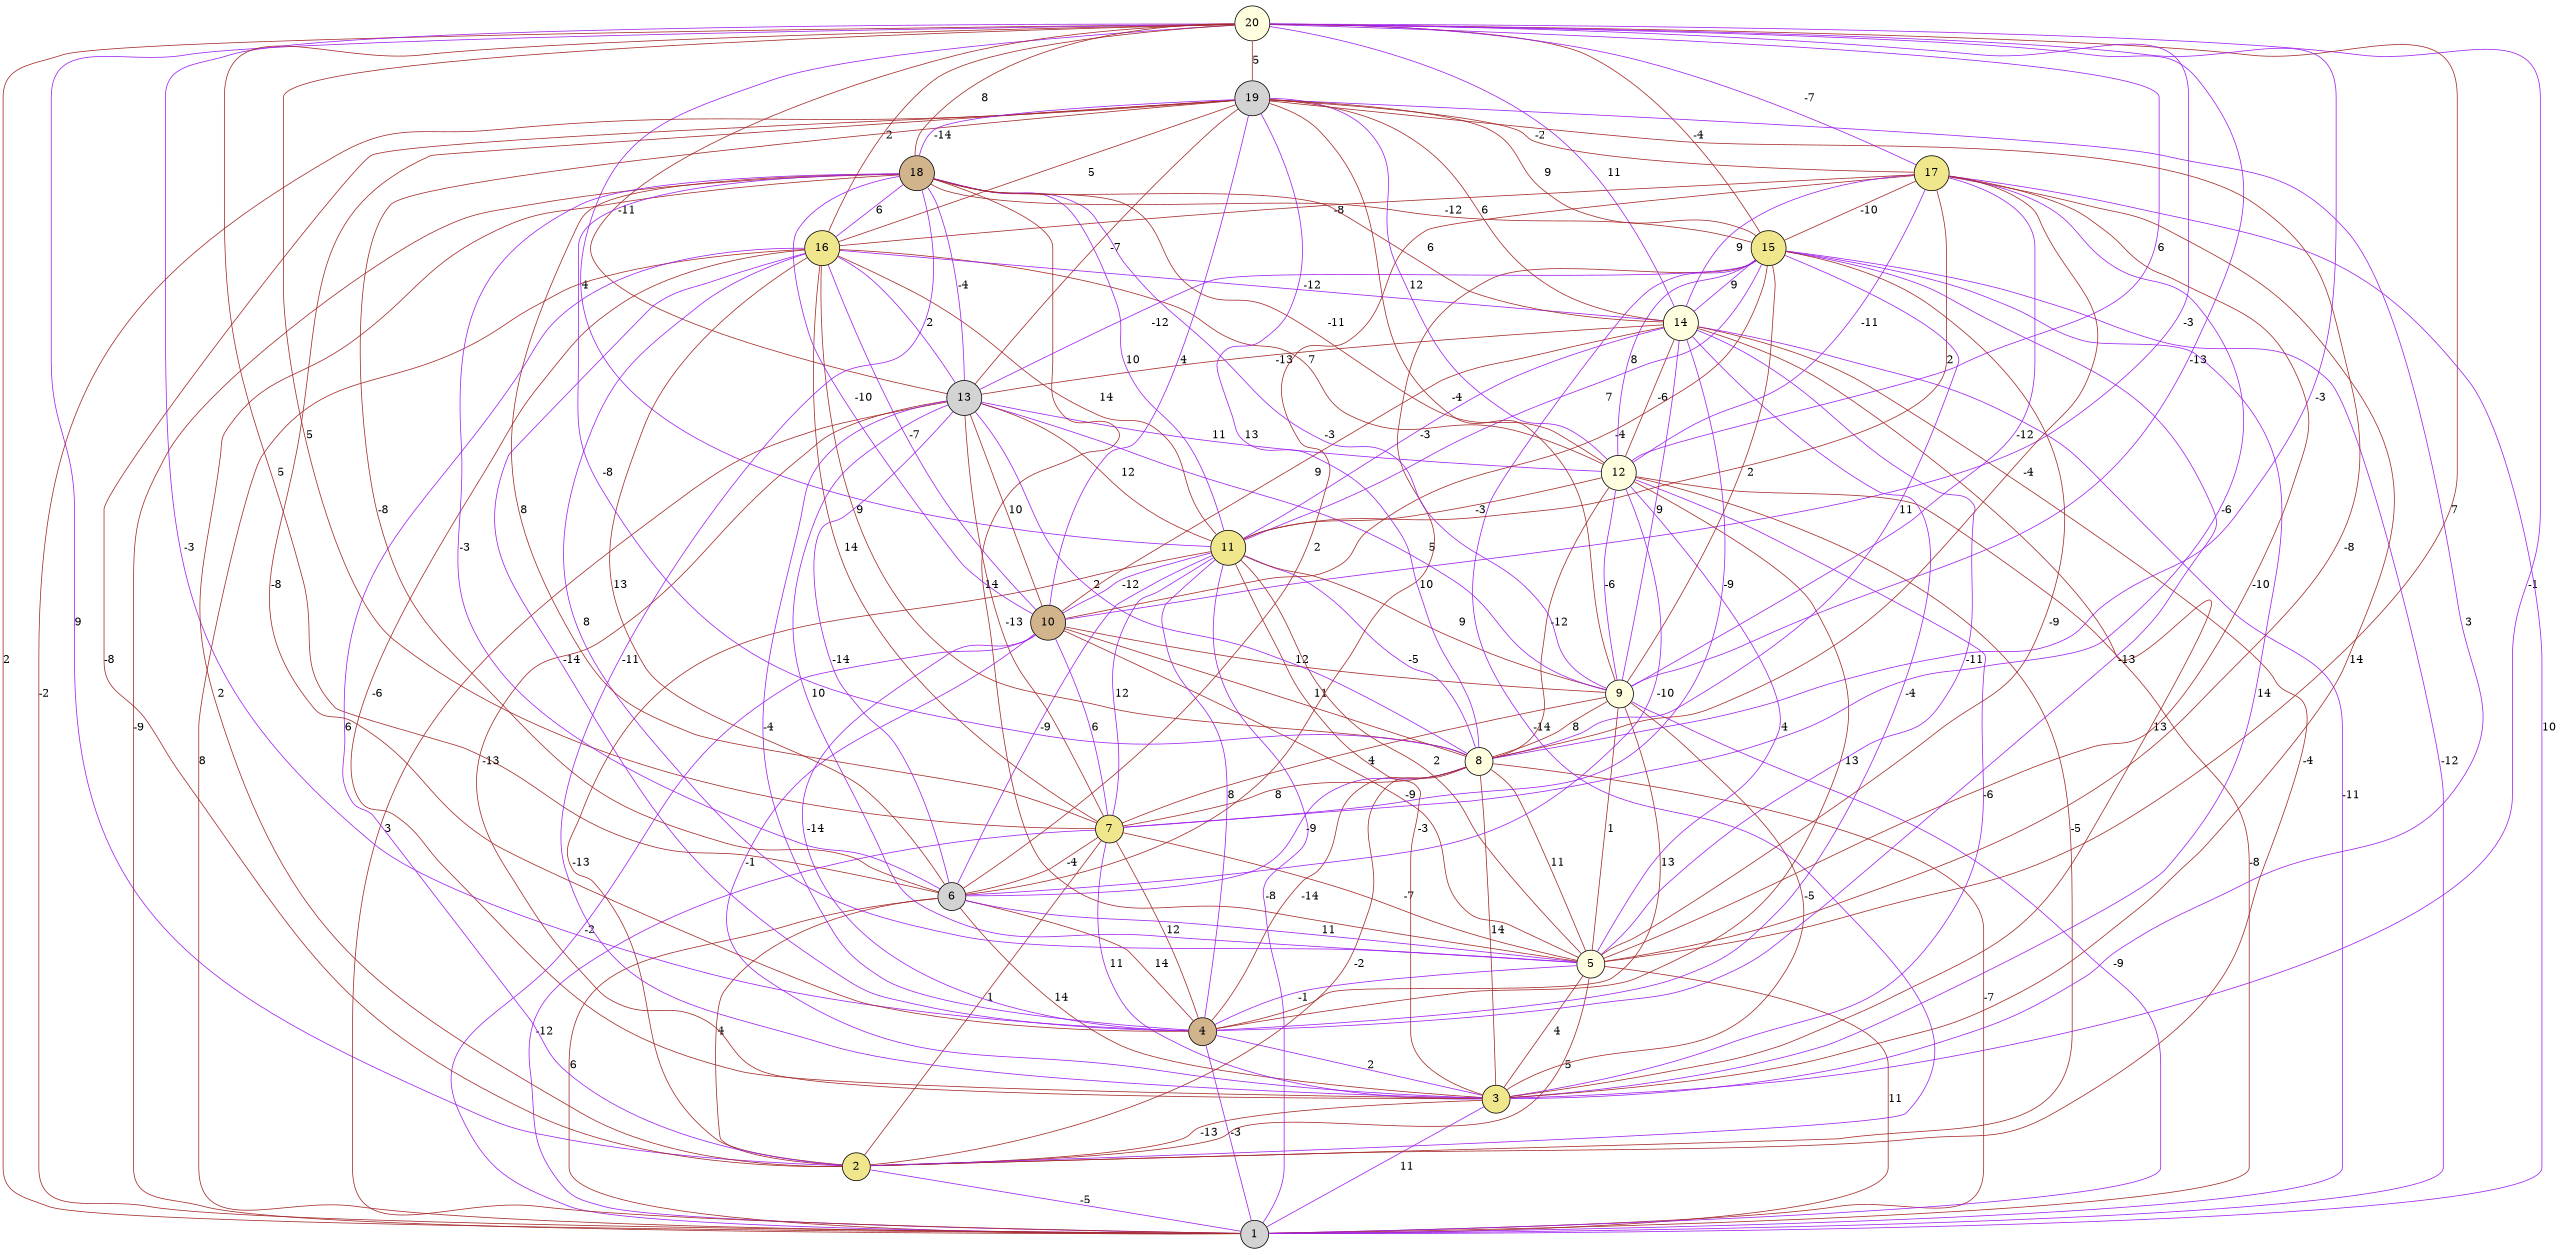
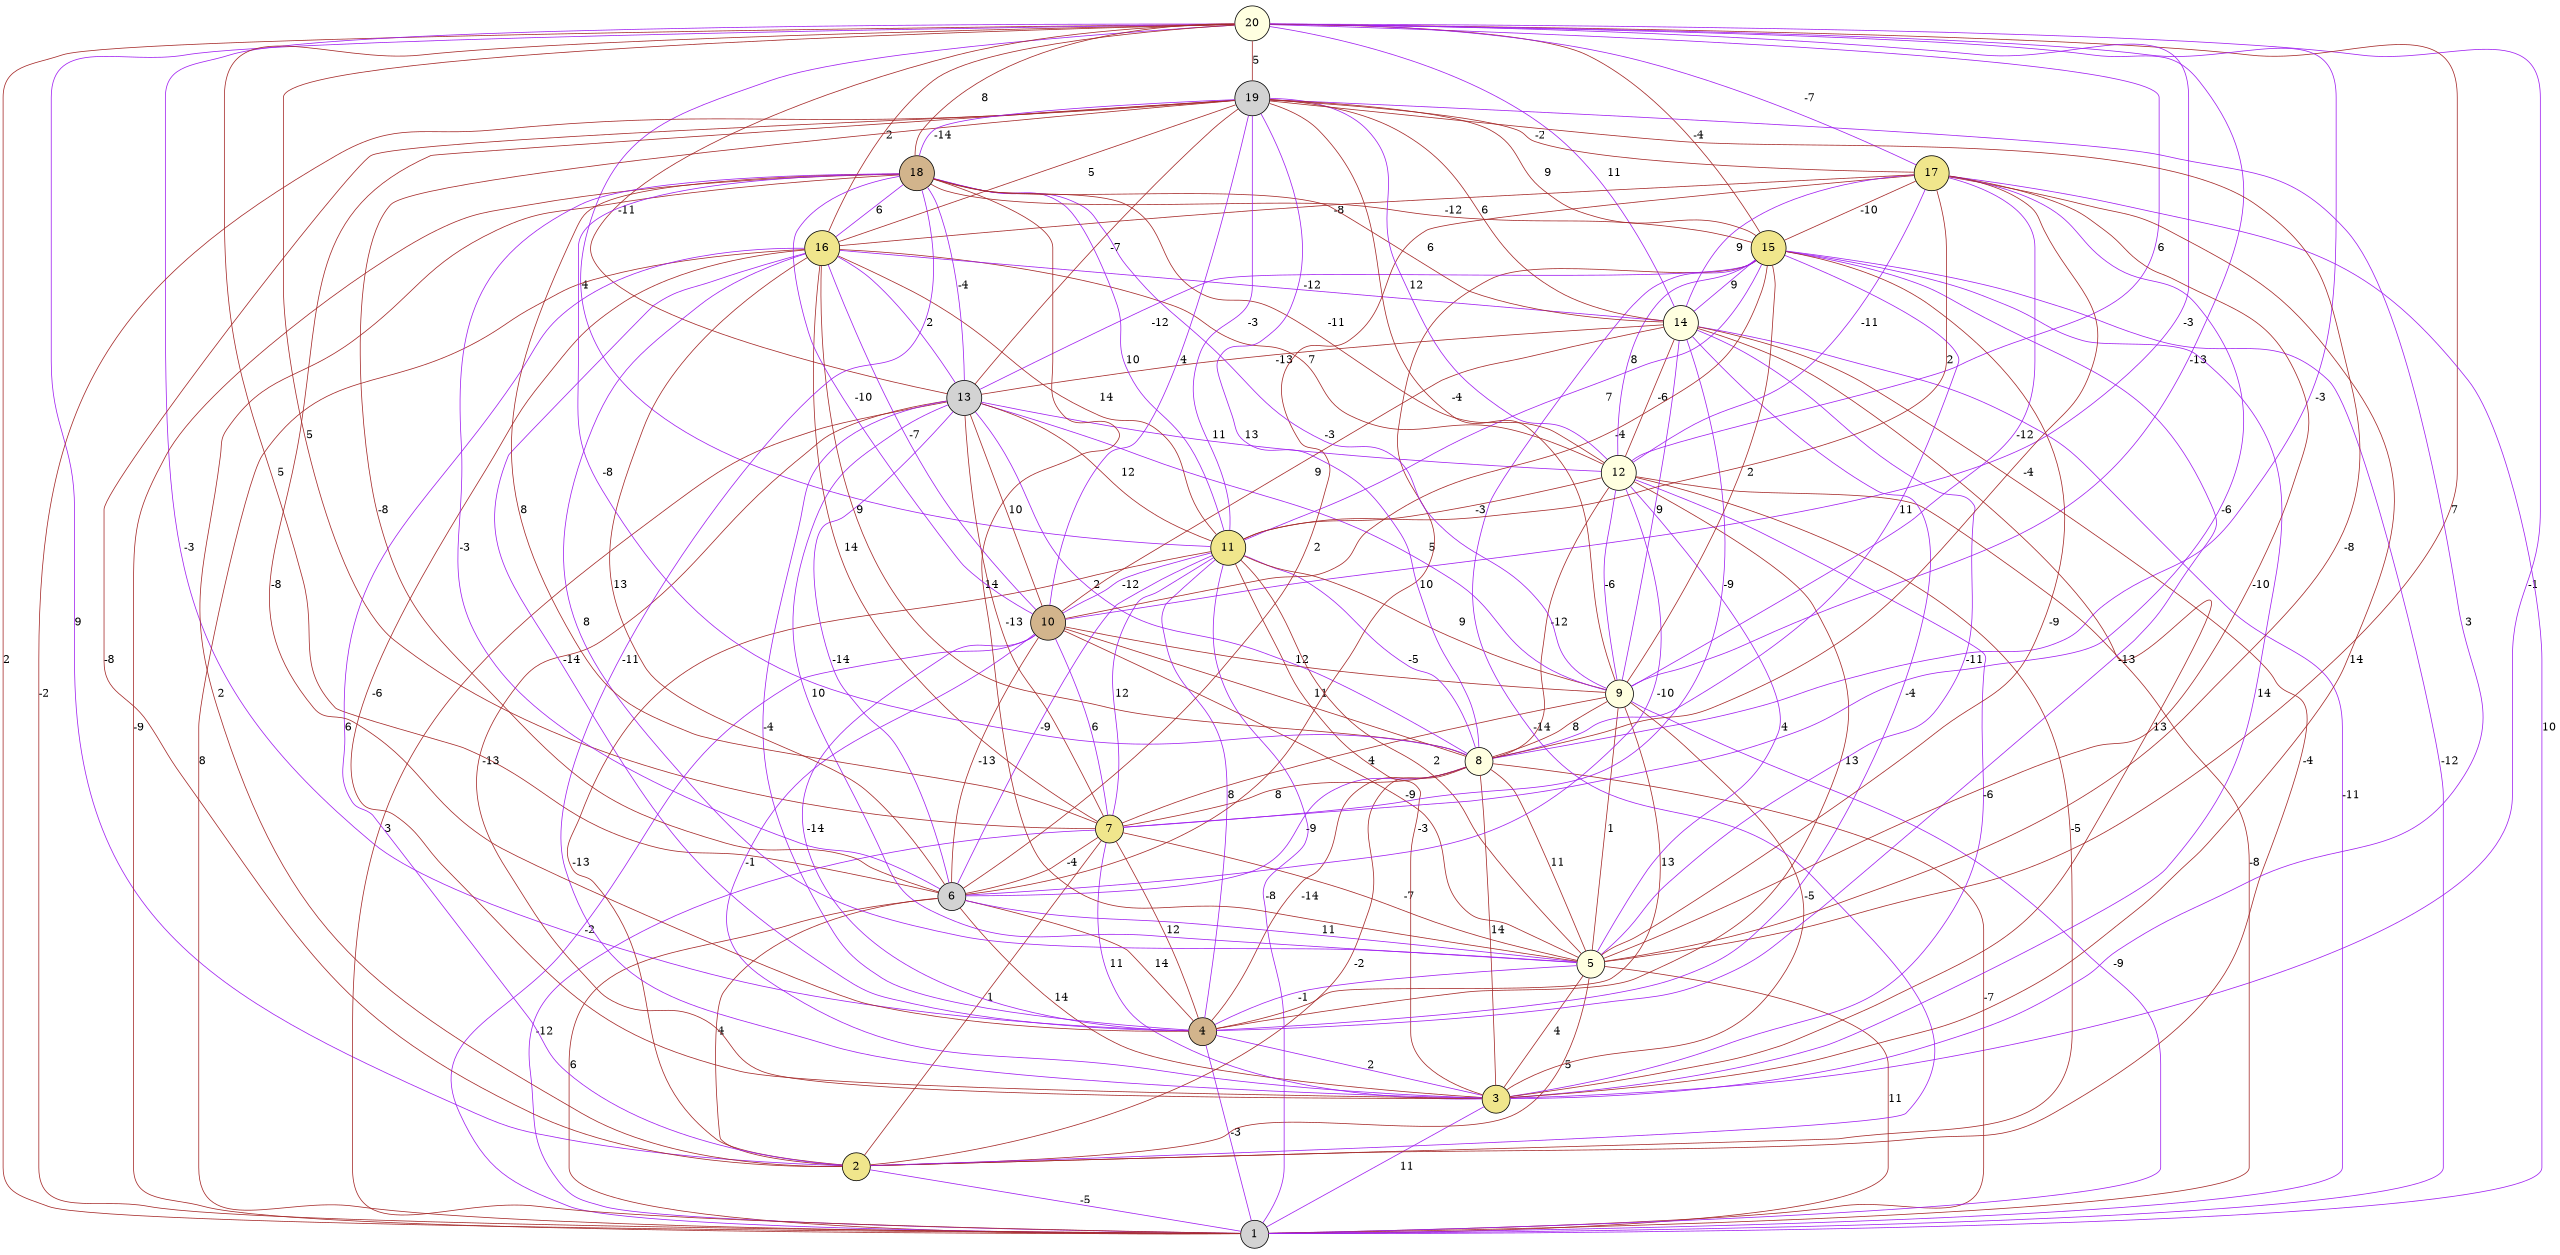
(1455, 408) -> (1224, 325)
none -> (976, 754)
(1178, 1140) -> none
